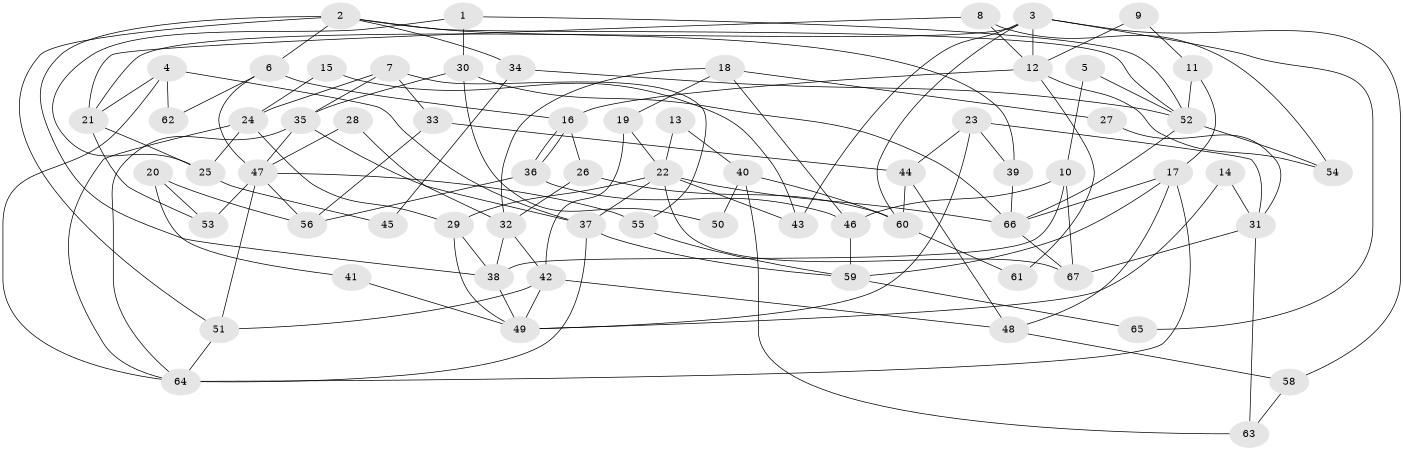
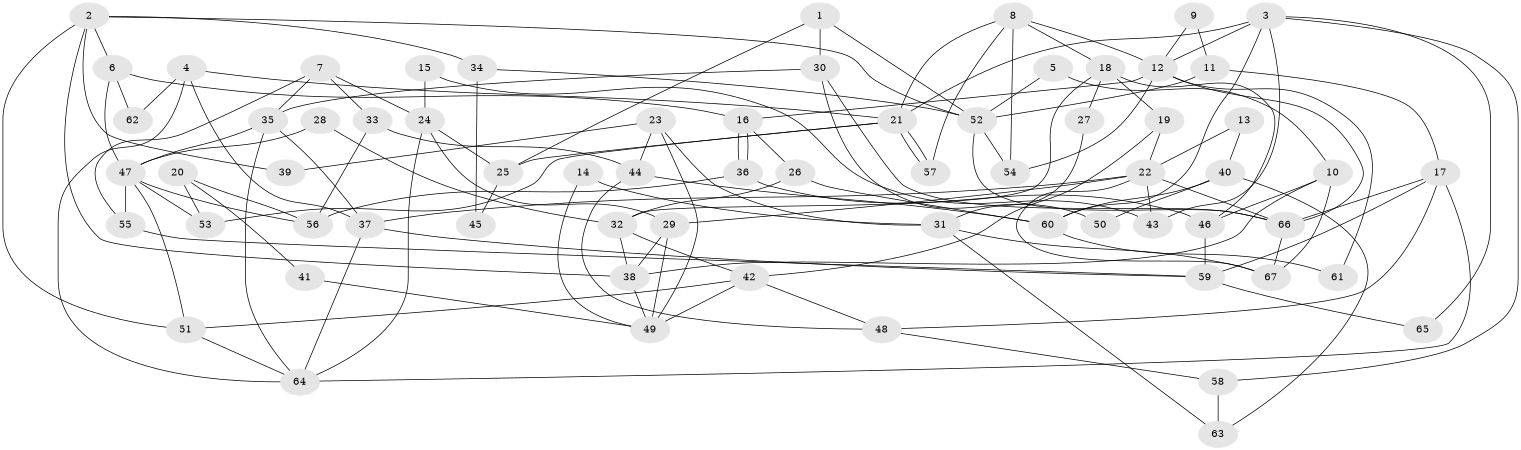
none -> (1059, 42)
none -> (931, 173)
(1012, 199) -> (1320, 117)
